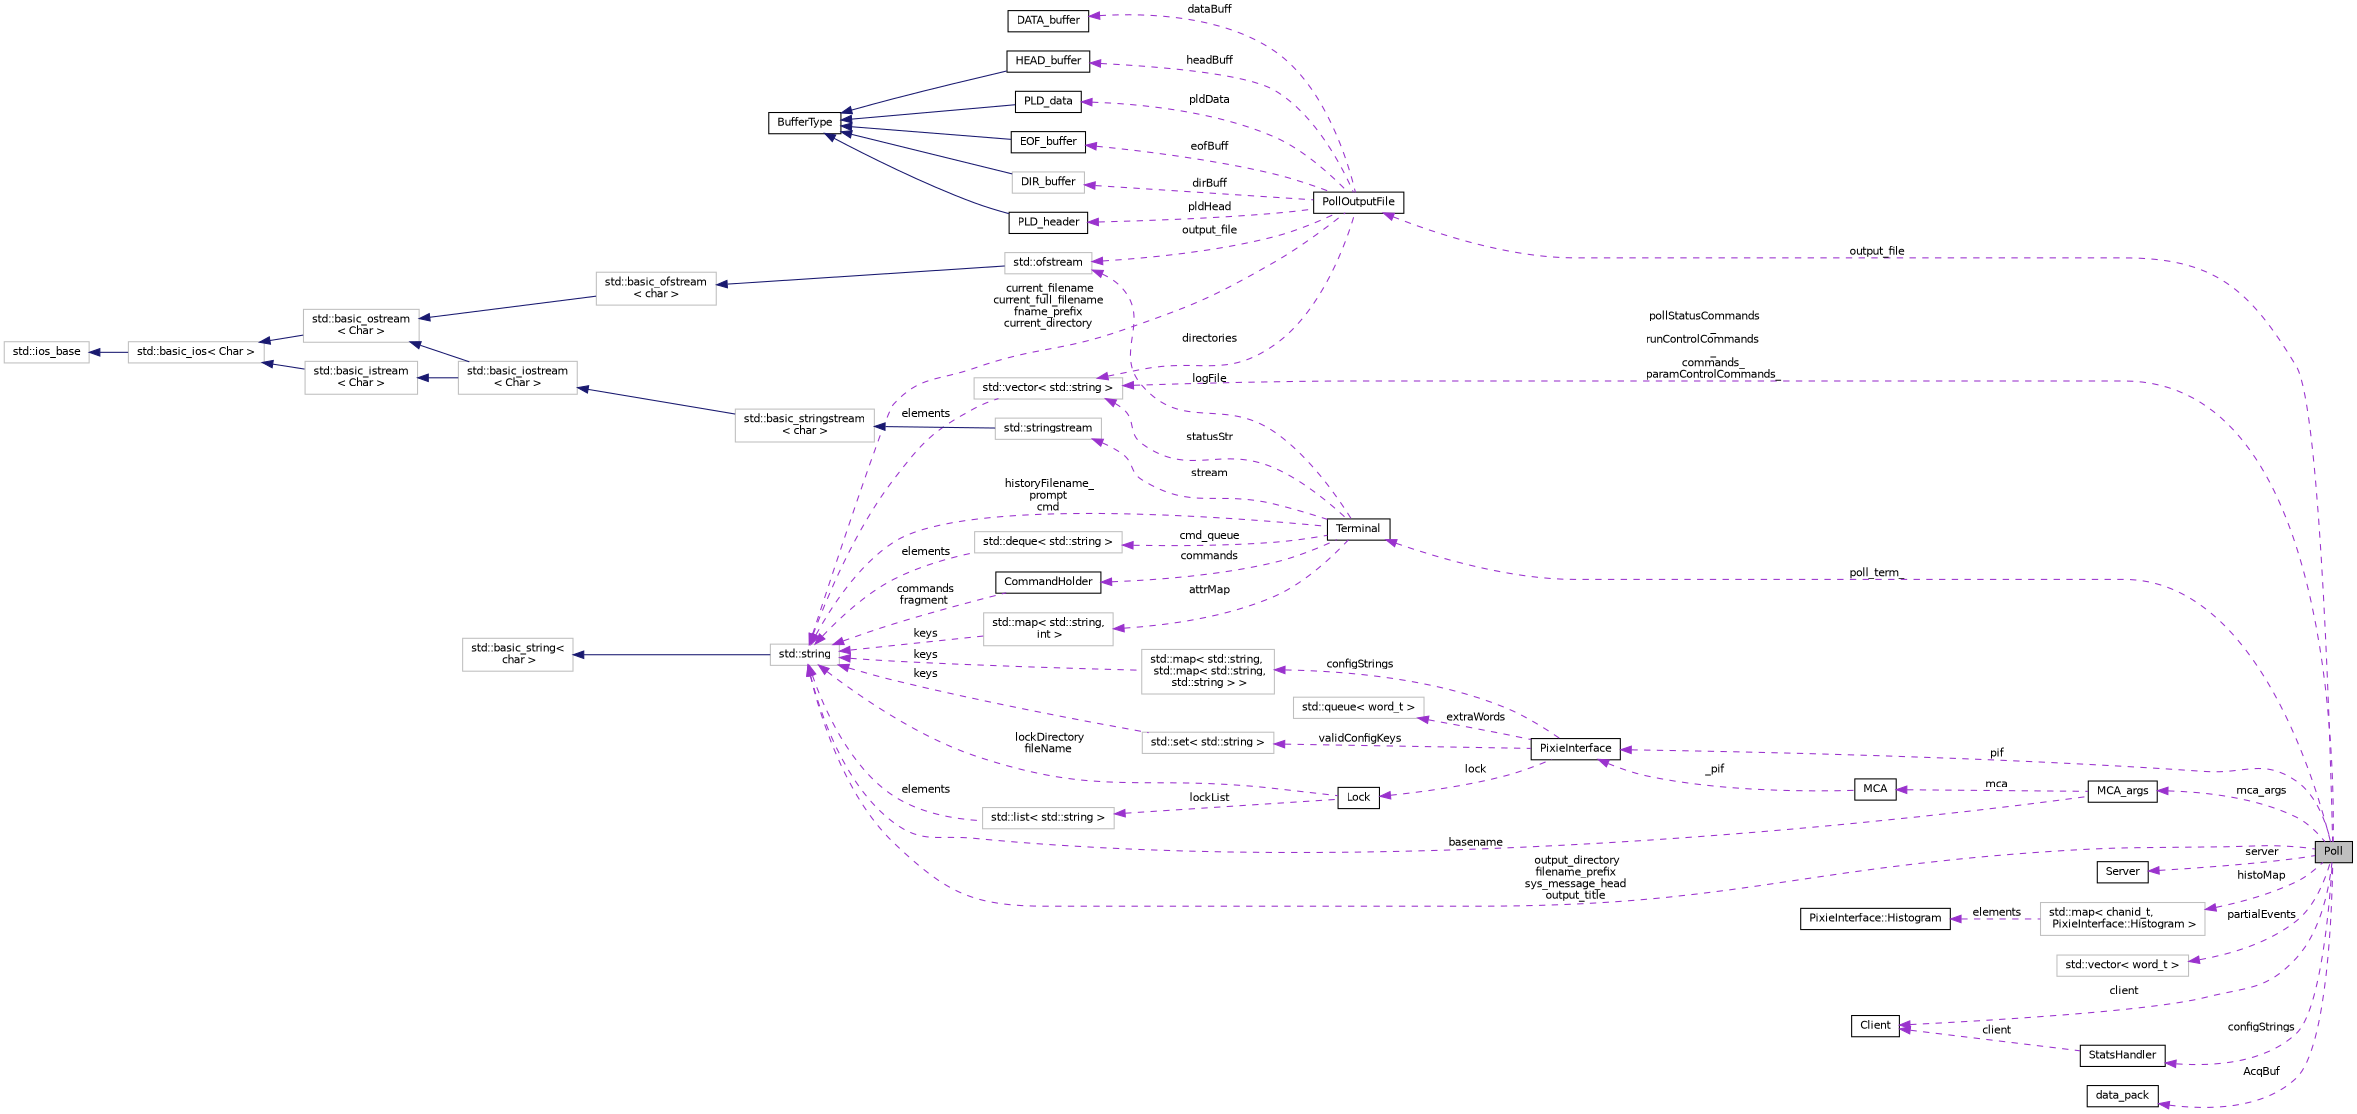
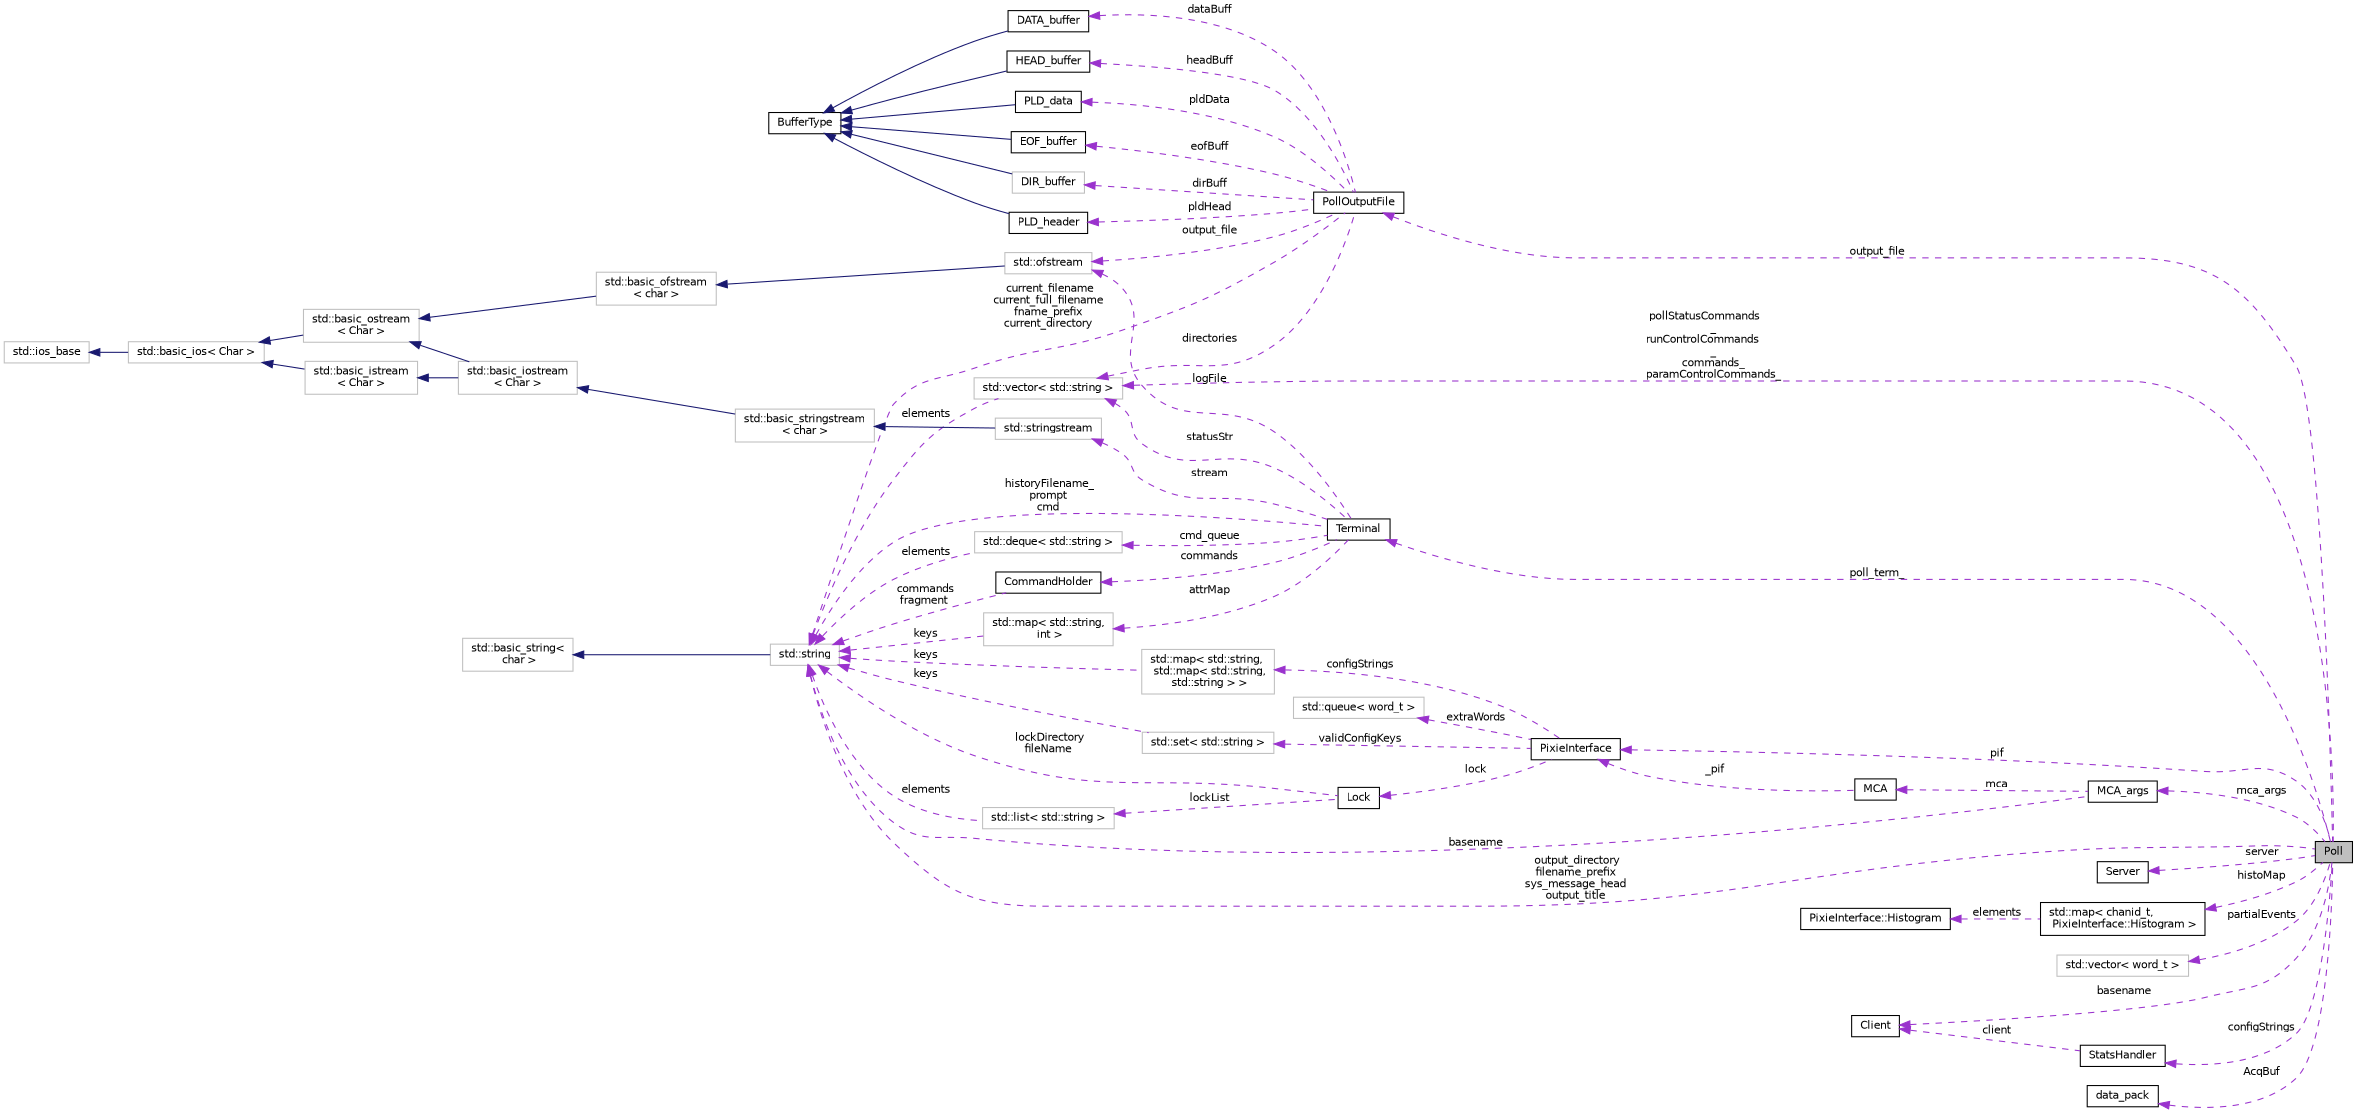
none -> (918, 64)
(2123, 919) -> (2123, 919)
(2123, 992) -> (2123, 992)
